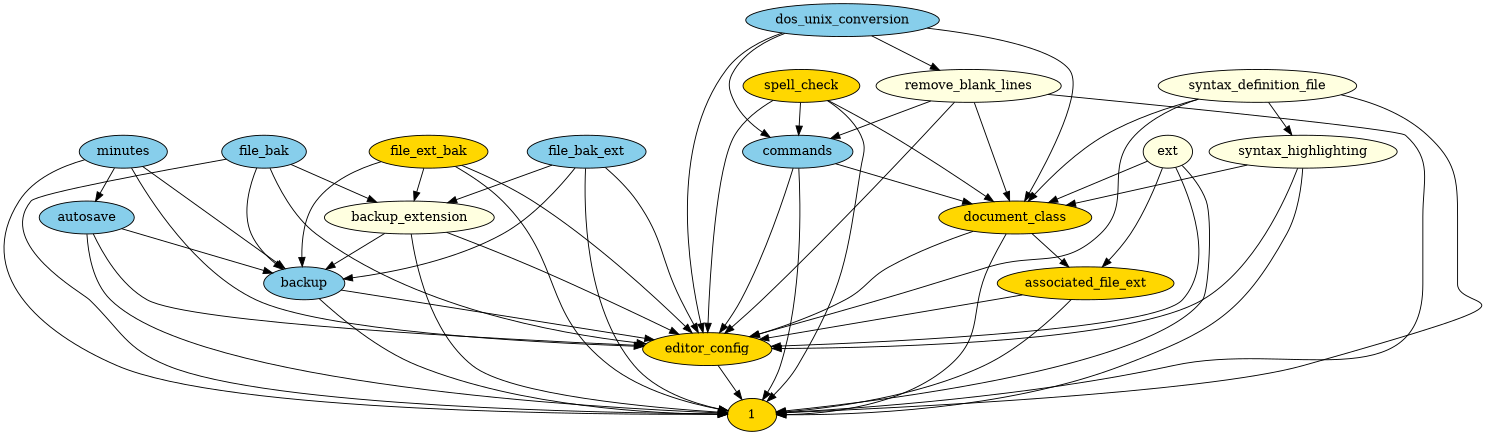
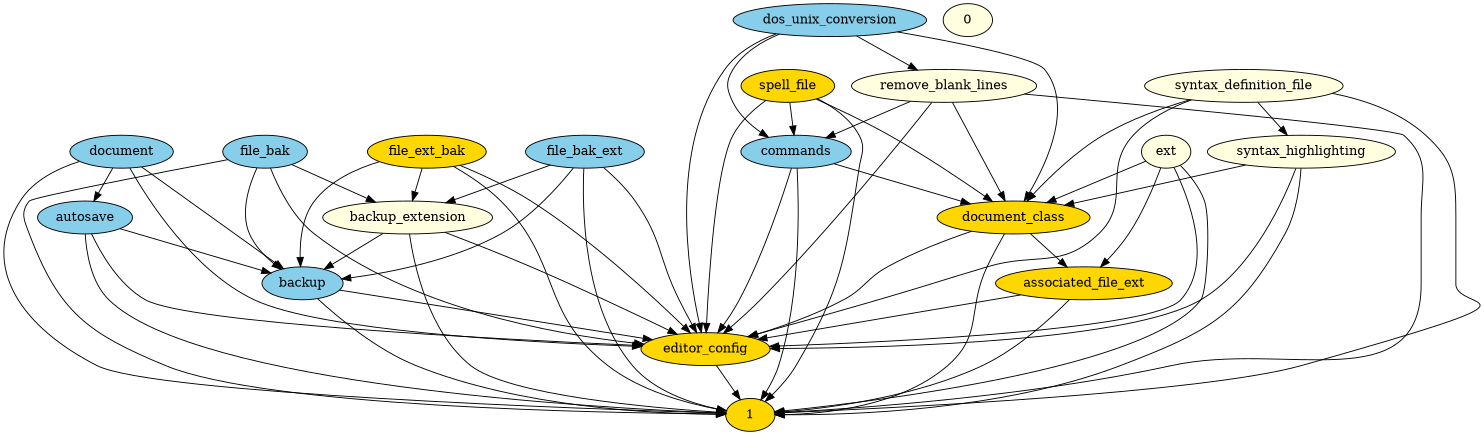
none -> (968, 20)
(801, 86) -> (788, 86)
(123, 152) -> (122, 152)
